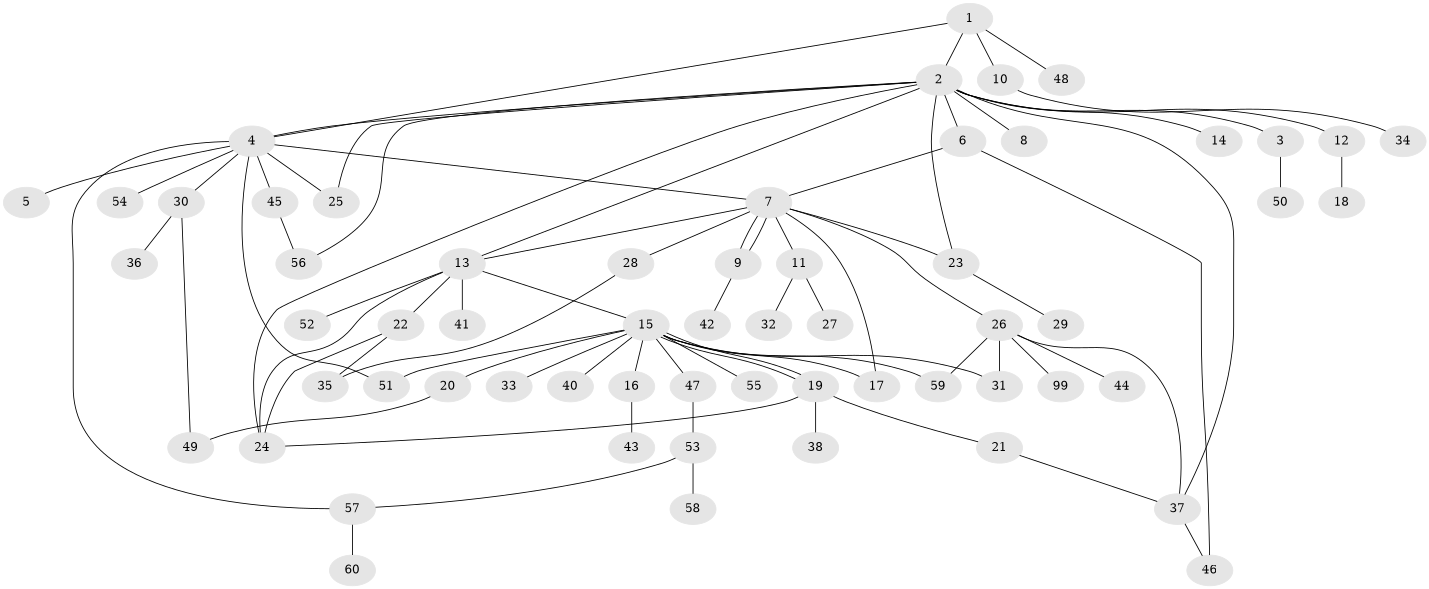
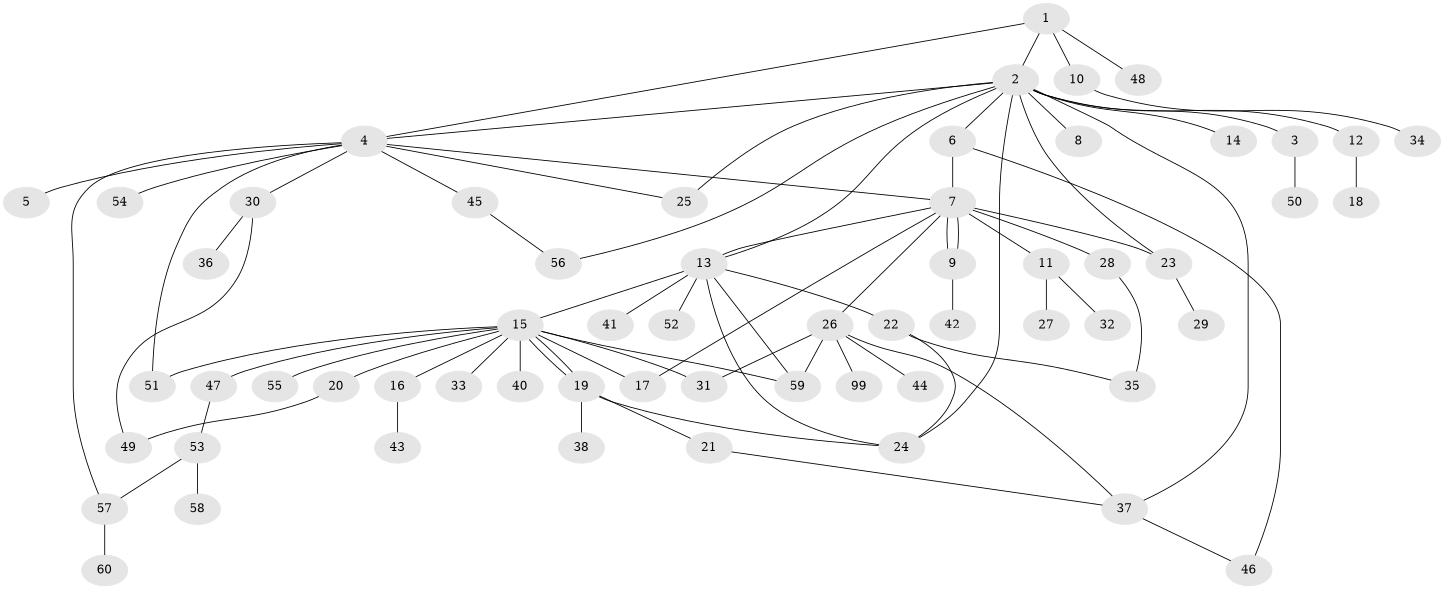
none -> (753, 328)
